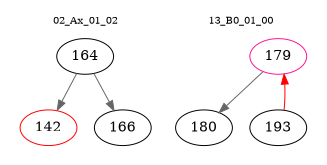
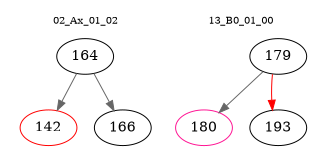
(278, 56) -> (278, 56)
(285, 97) -> (272, 87)
(204, 128) -> (204, 128)
